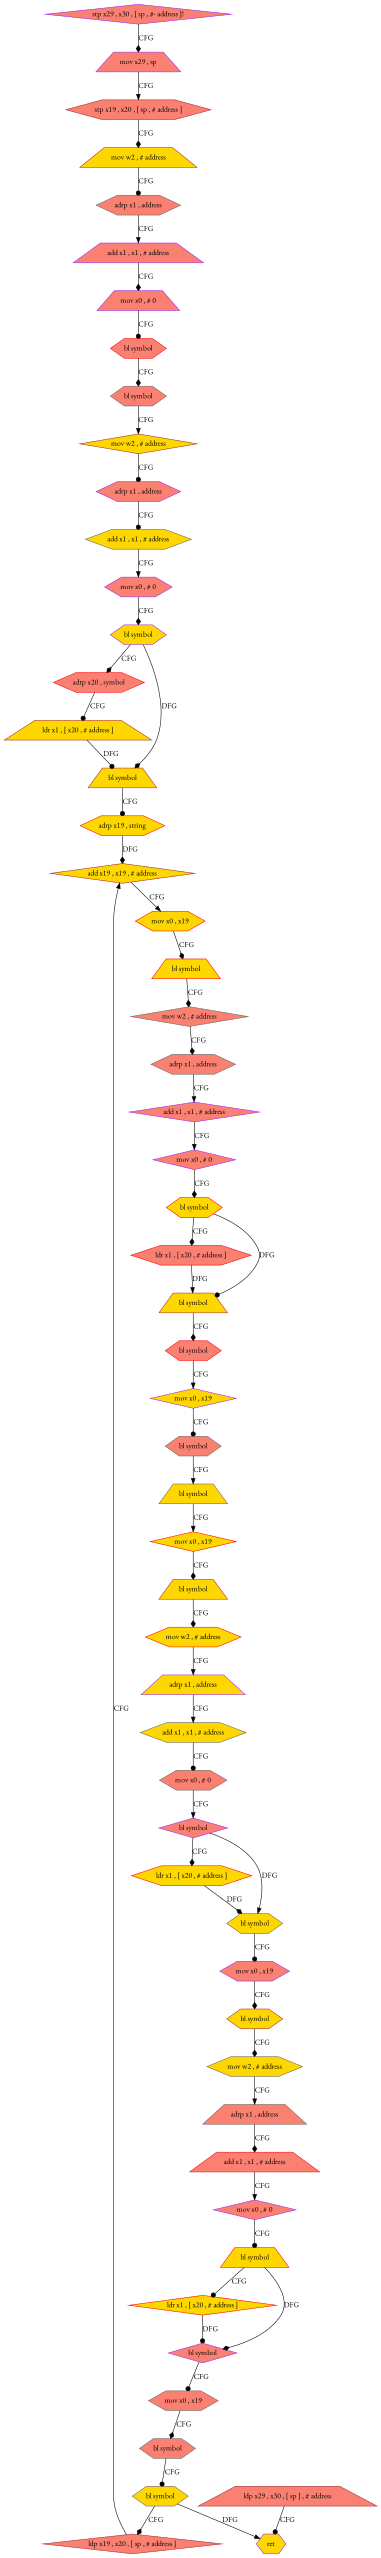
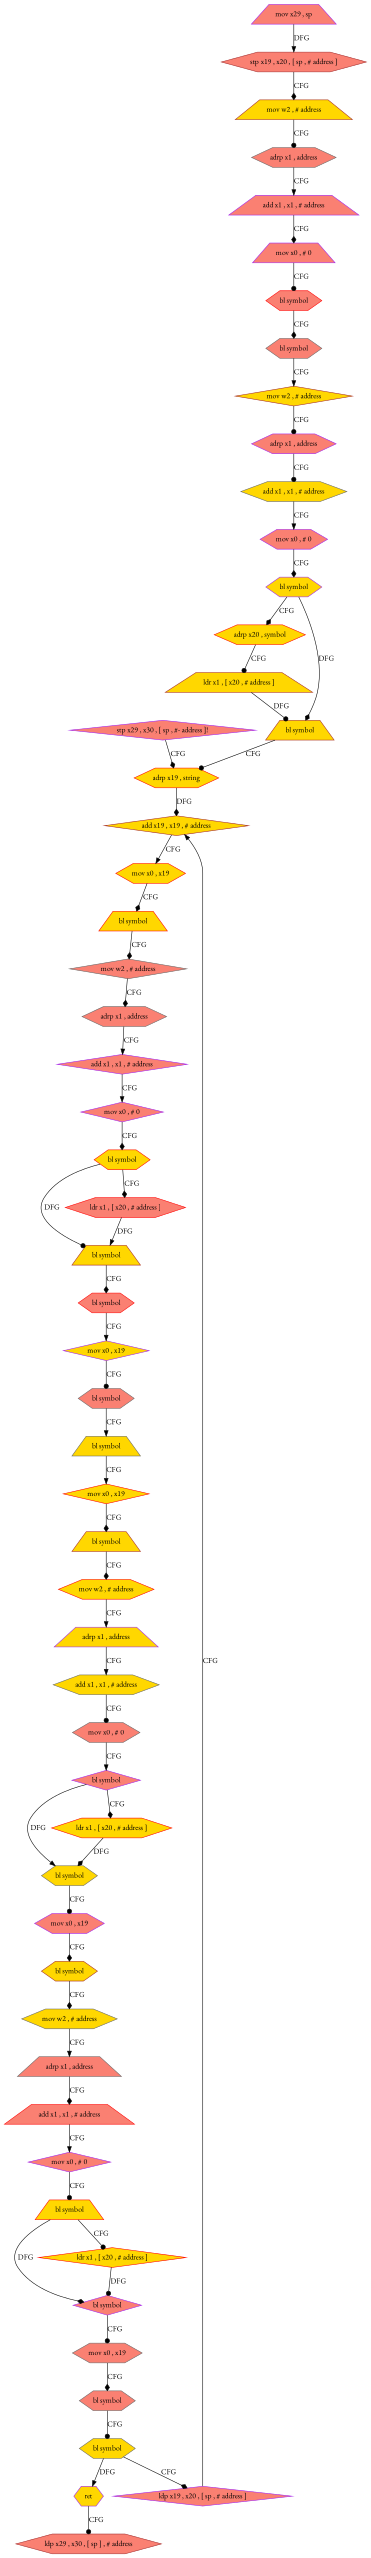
(138, 35) -> (169, 751)
(146, 86) -> (302, 38)
(99, 682) -> (260, 635)
(288, 2496) -> (89, 2544)
(280, 2518) -> (89, 2518)
(132, 2544) -> (203, 2496)
